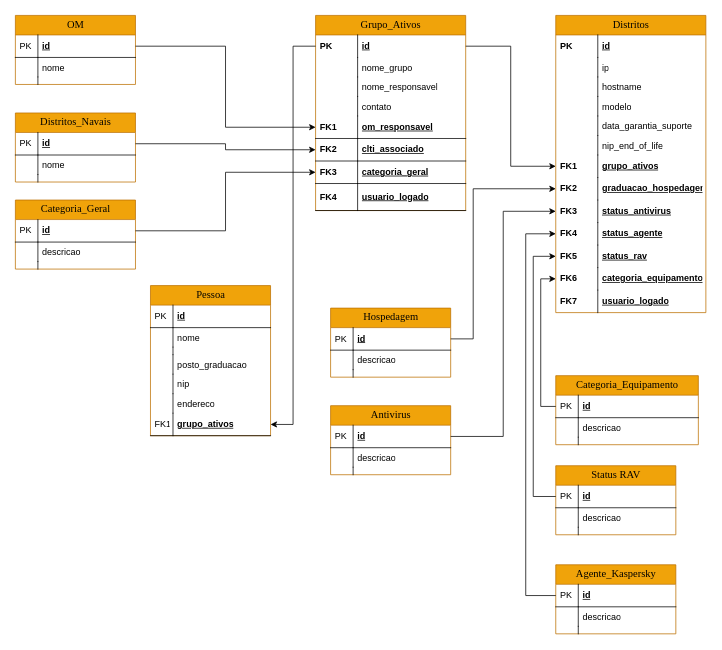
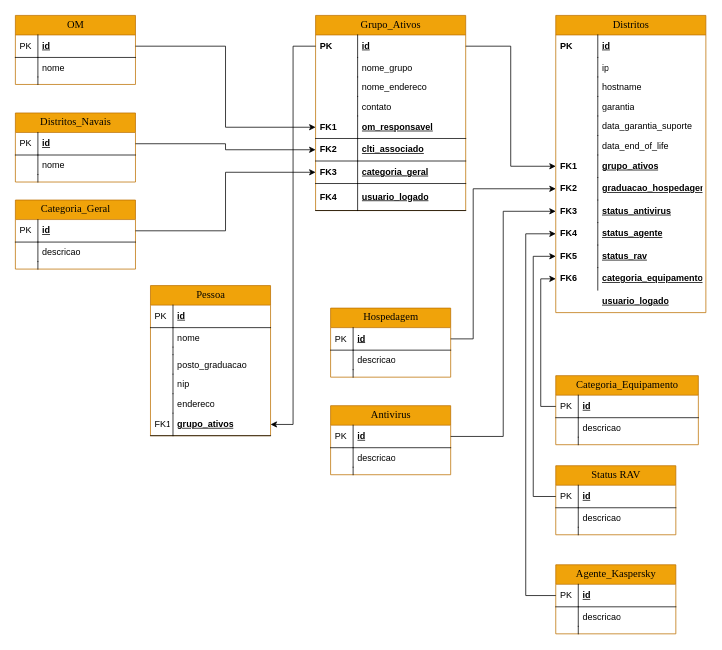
(401, 88) -> (395, 88)
(616, 107) -> (621, 107)
(636, 146) -> (640, 146)
(576, 301) -> none
